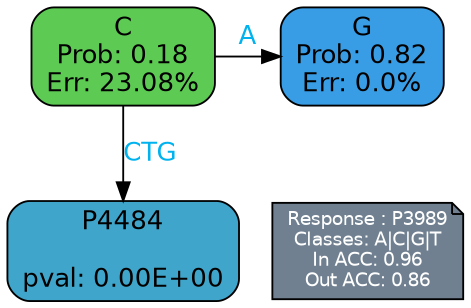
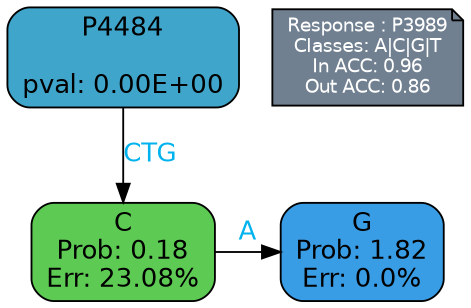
(362, 57) -> (362, 252)
(123, 144) -> (123, 146)
